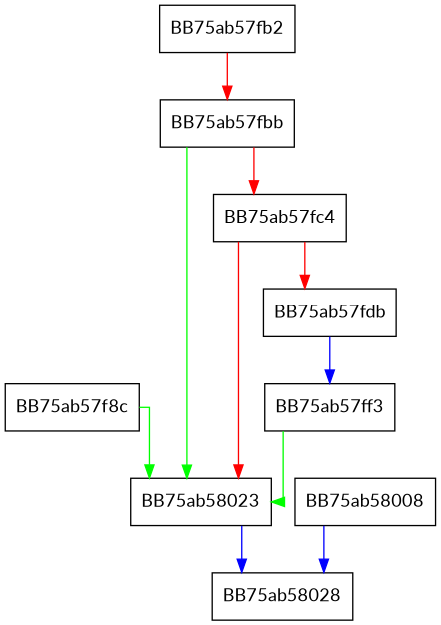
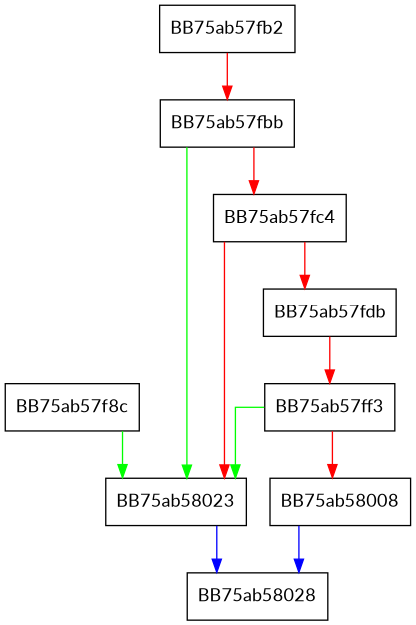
(330, 353) -> (330, 353)
none -> (332, 448)
